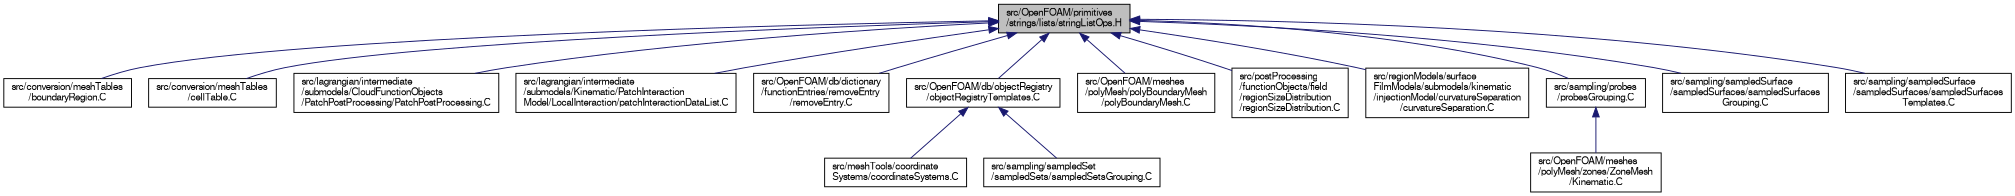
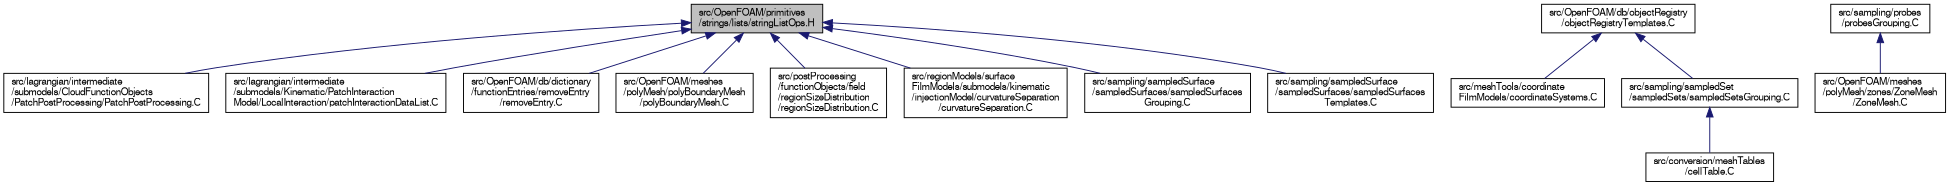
(597, 38) -> (1710, 135)
(1421, 44) -> none
(1020, 59) -> none
(68, 93) -> none
(896, 172) -> (1528, 93)
(1596, 172) -> (1880, 93)
